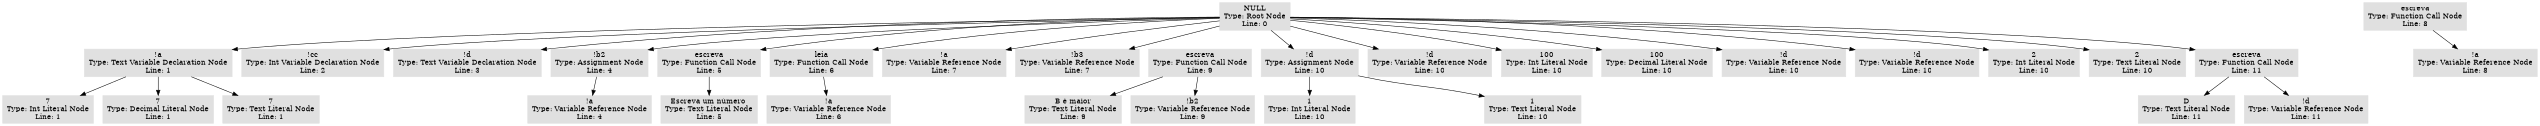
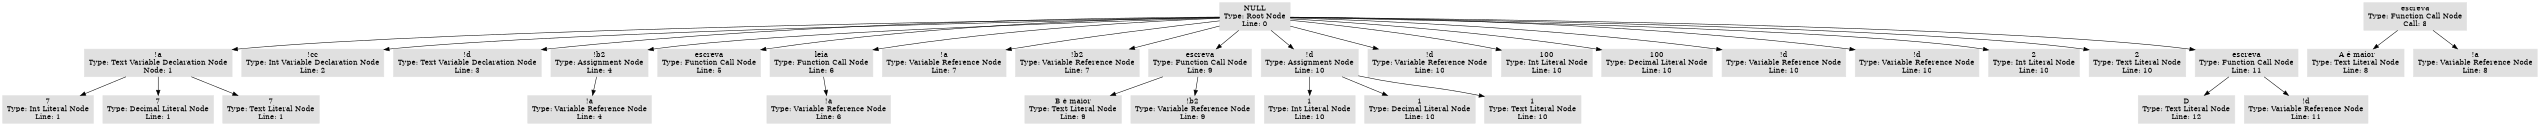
(2415, 16) -> (2415, 16)
none -> (1230, 38)
(158, 63) -> (158, 63)
(1077, 63) -> (1077, 63)
none -> (2356, 63)
(709, 109) -> none
none -> (1420, 109)
(2187, 109) -> (2187, 109)
